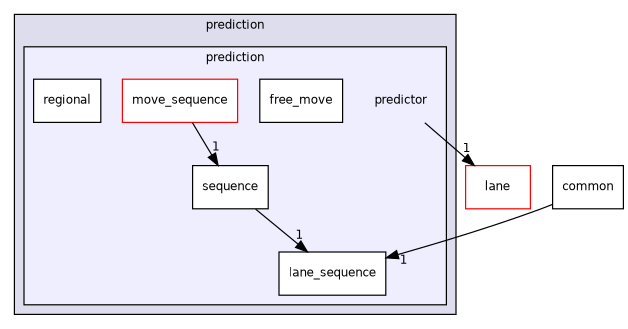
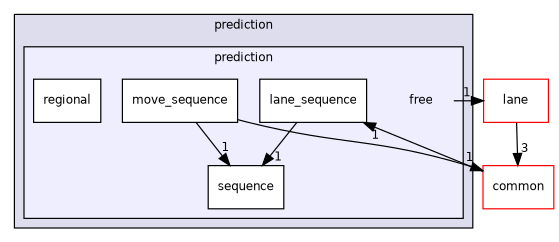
(180, 101) -> (180, 101)
(301, 101) -> none
(401, 101) -> (421, 101)
none -> (517, 138)
none -> (355, 142)
(588, 187) -> (518, 187)
(277, 227) -> (283, 139)
